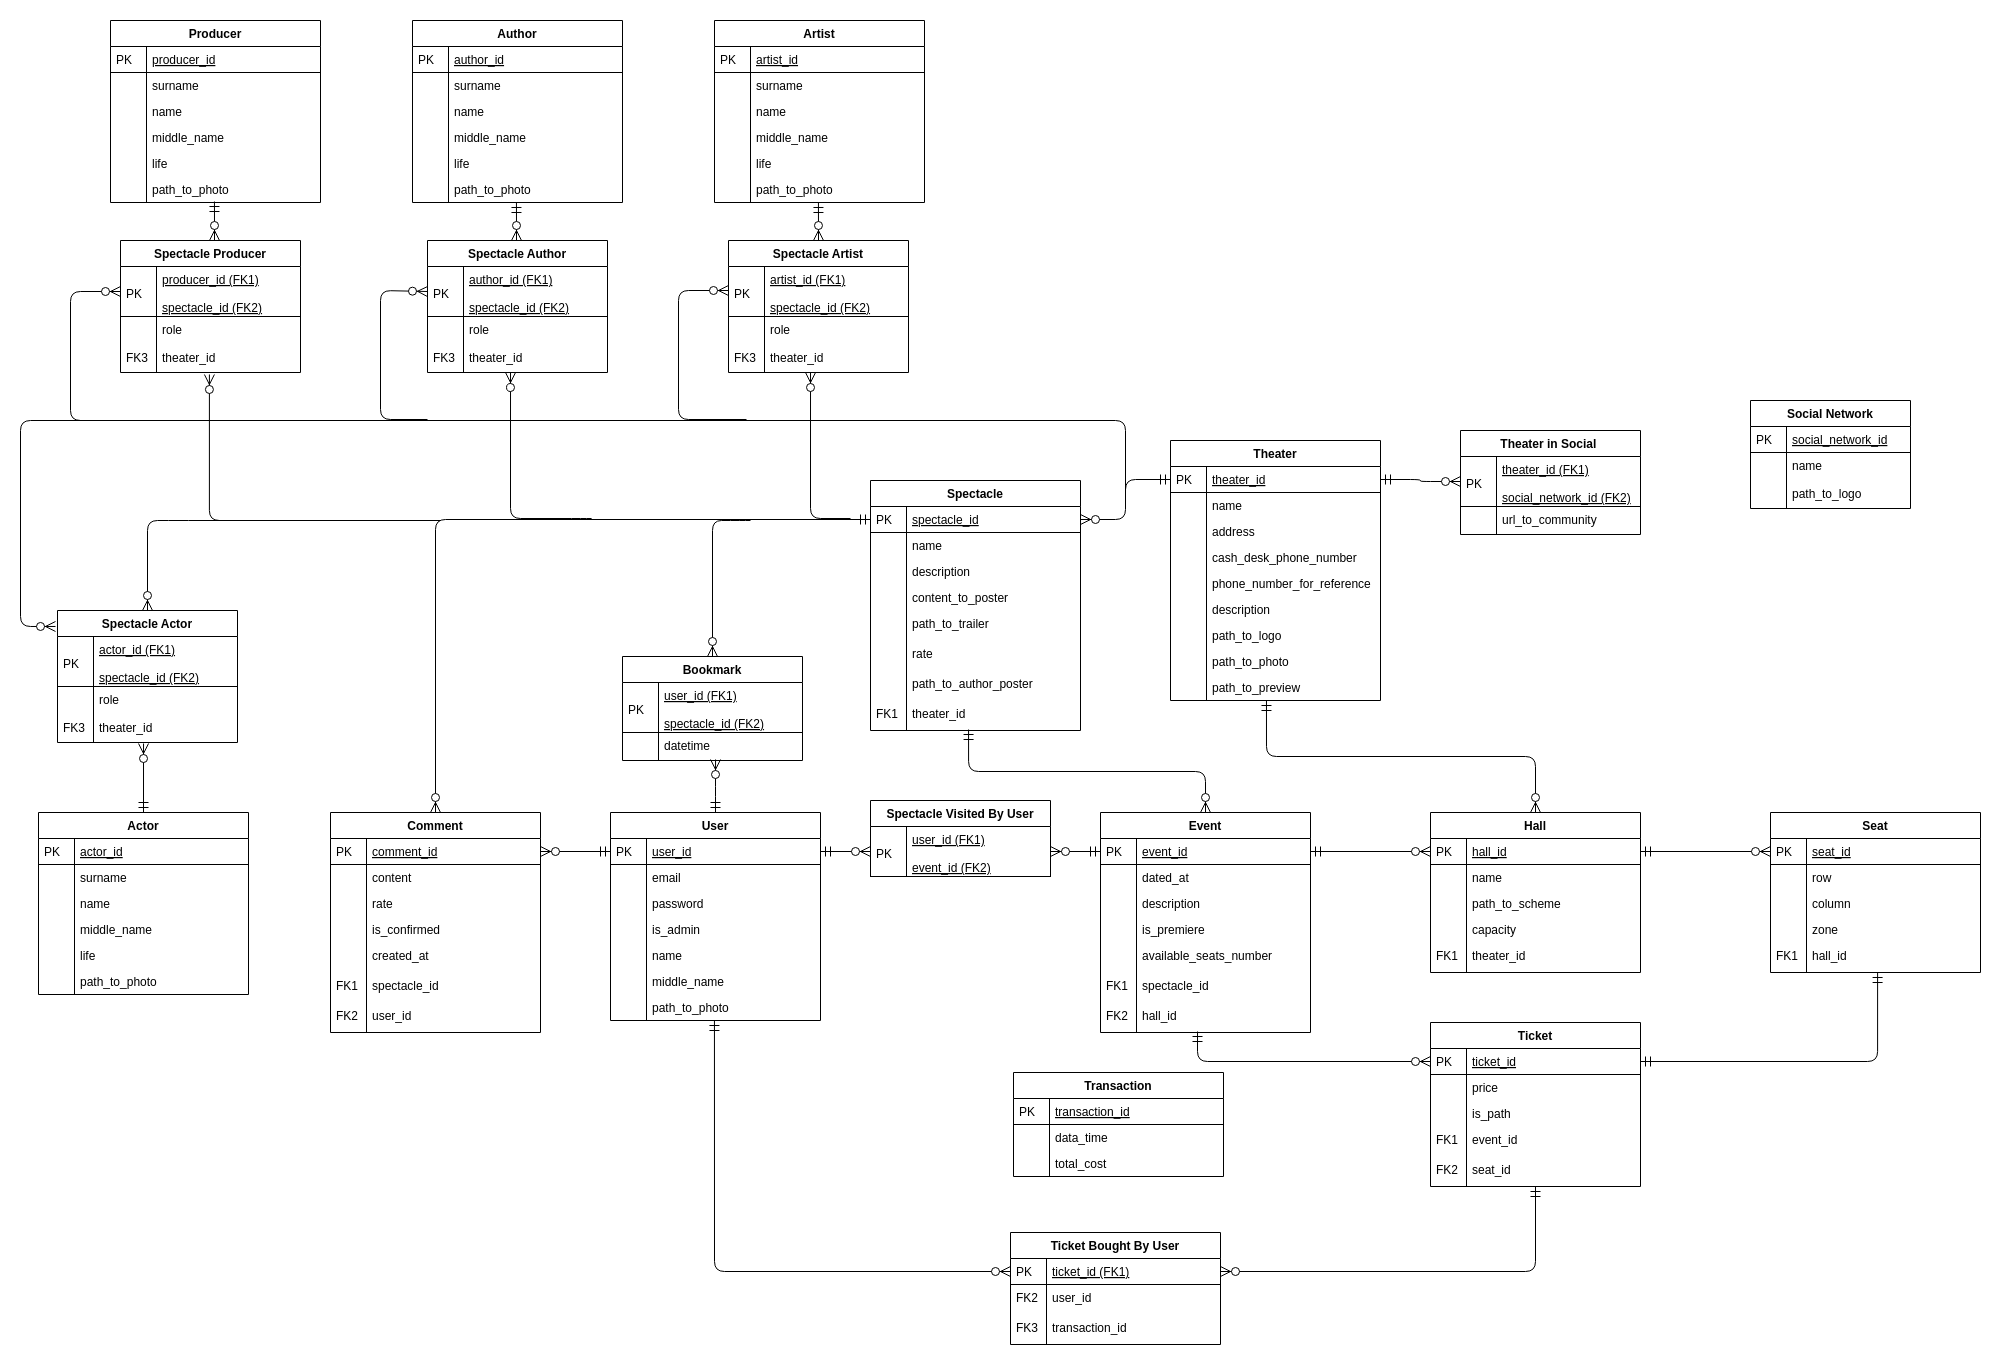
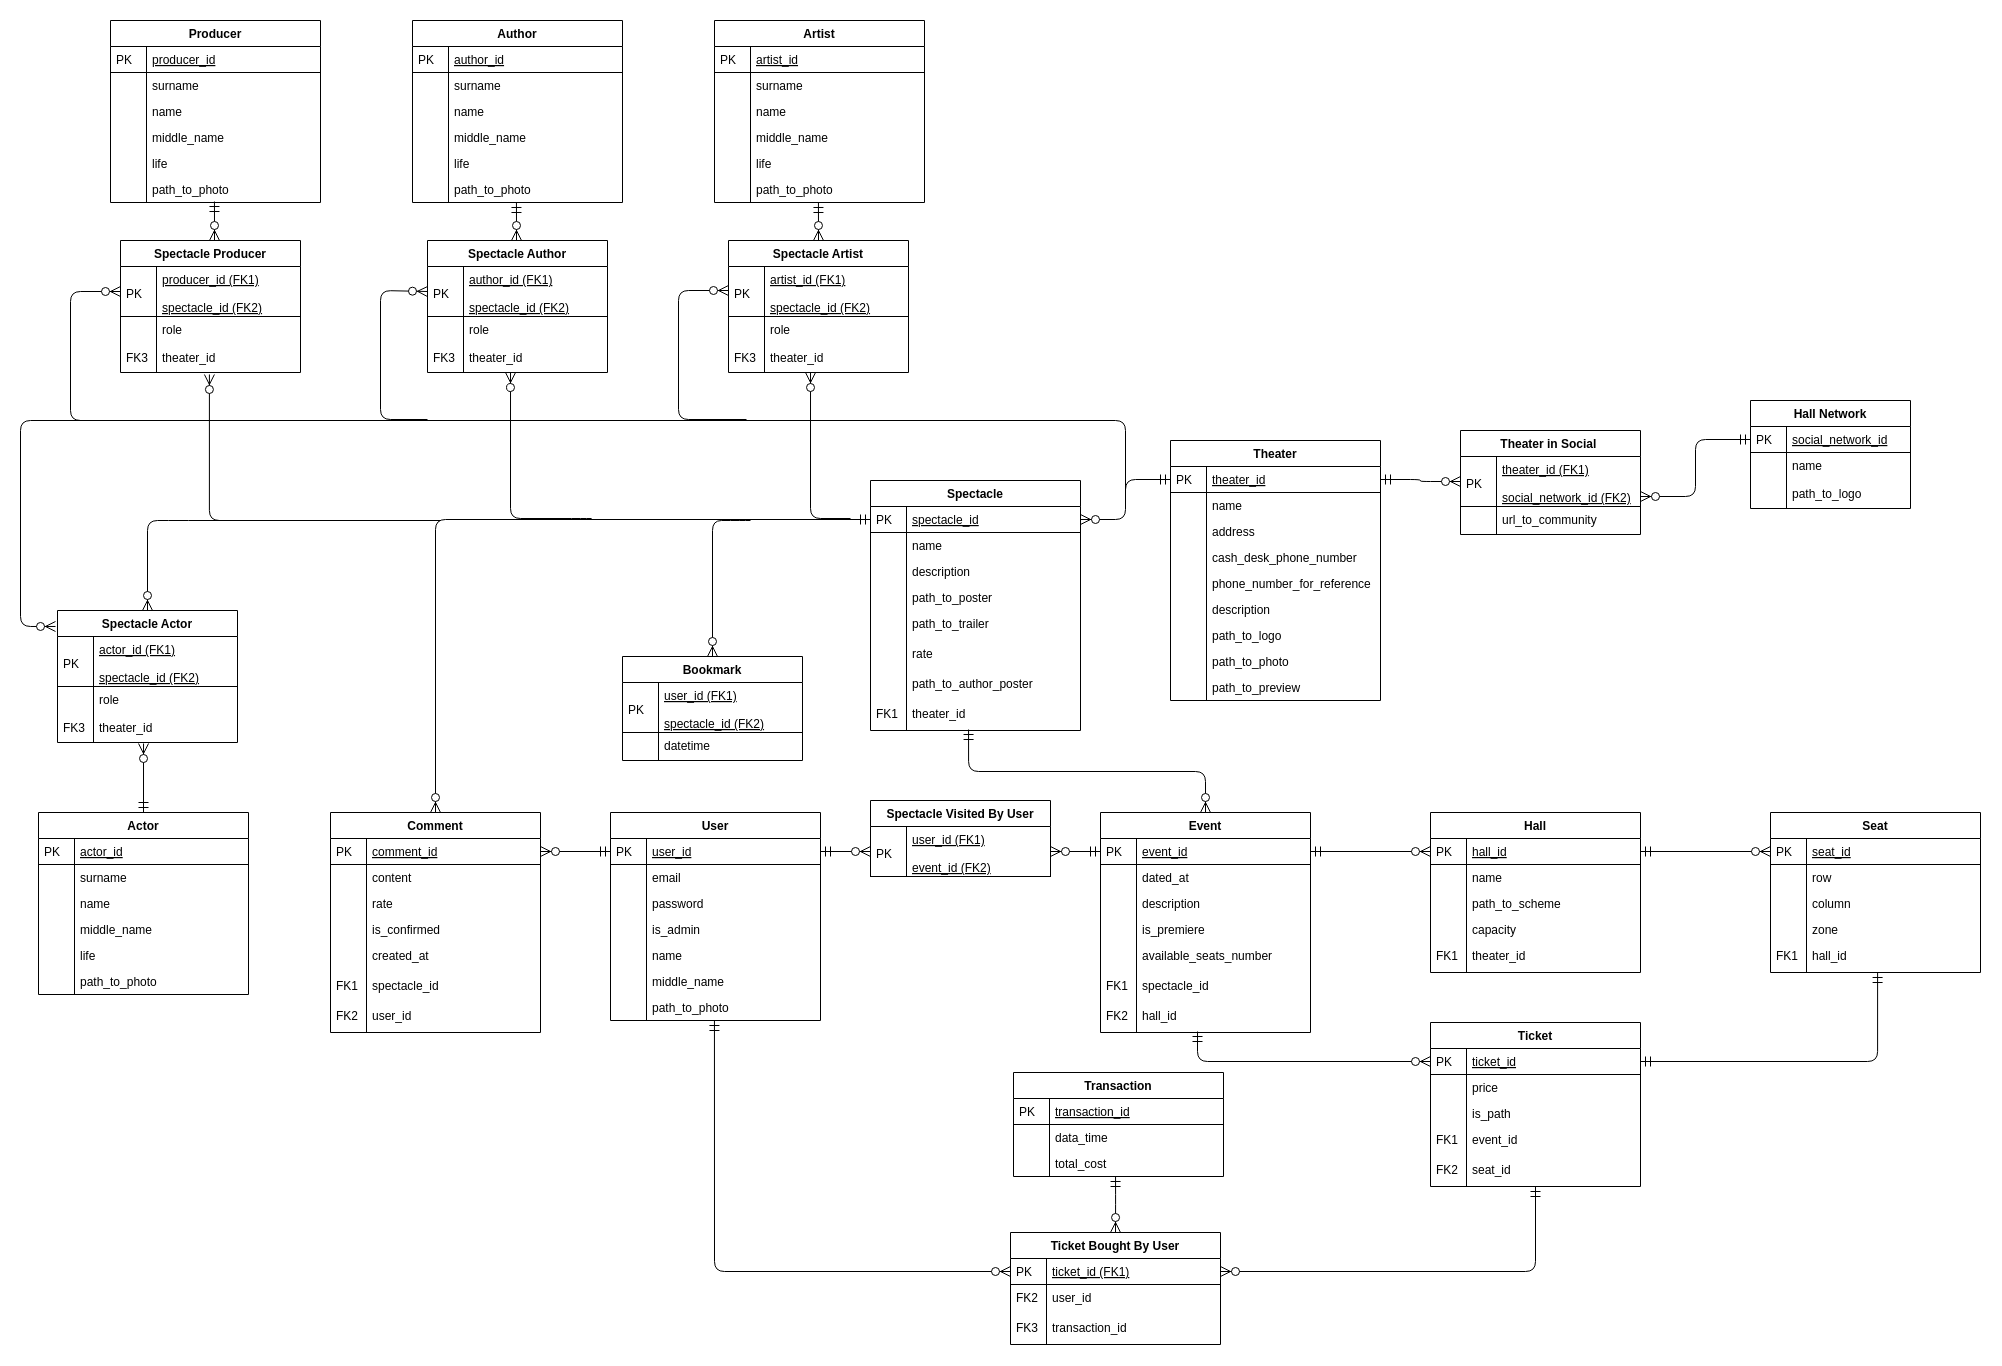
(1830, 414) -> (1830, 414)
none -> (1696, 469)
(969, 598) -> (959, 598)
(1402, 757) -> none
(716, 788) -> none
none -> (1116, 1205)
